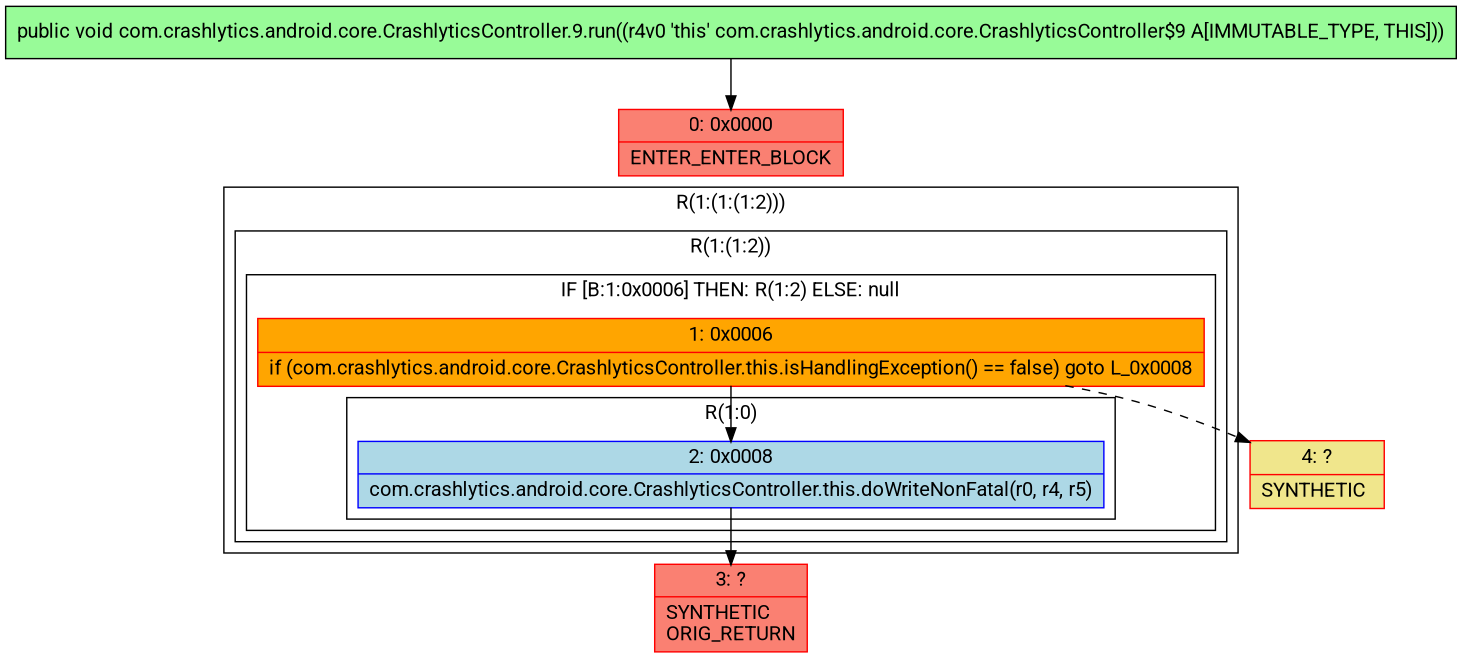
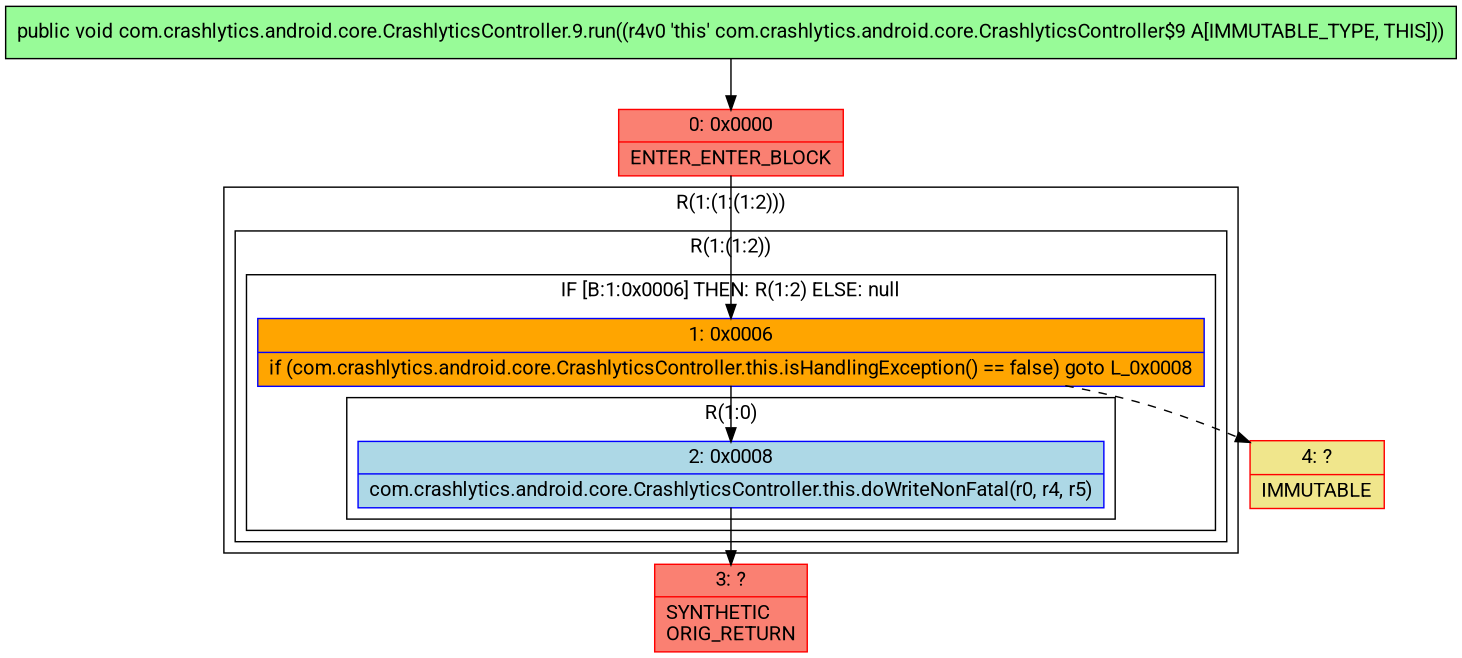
none -> (731, 240)
(731, 352) -> (731, 352)
(1314, 491) -> (1317, 491)
